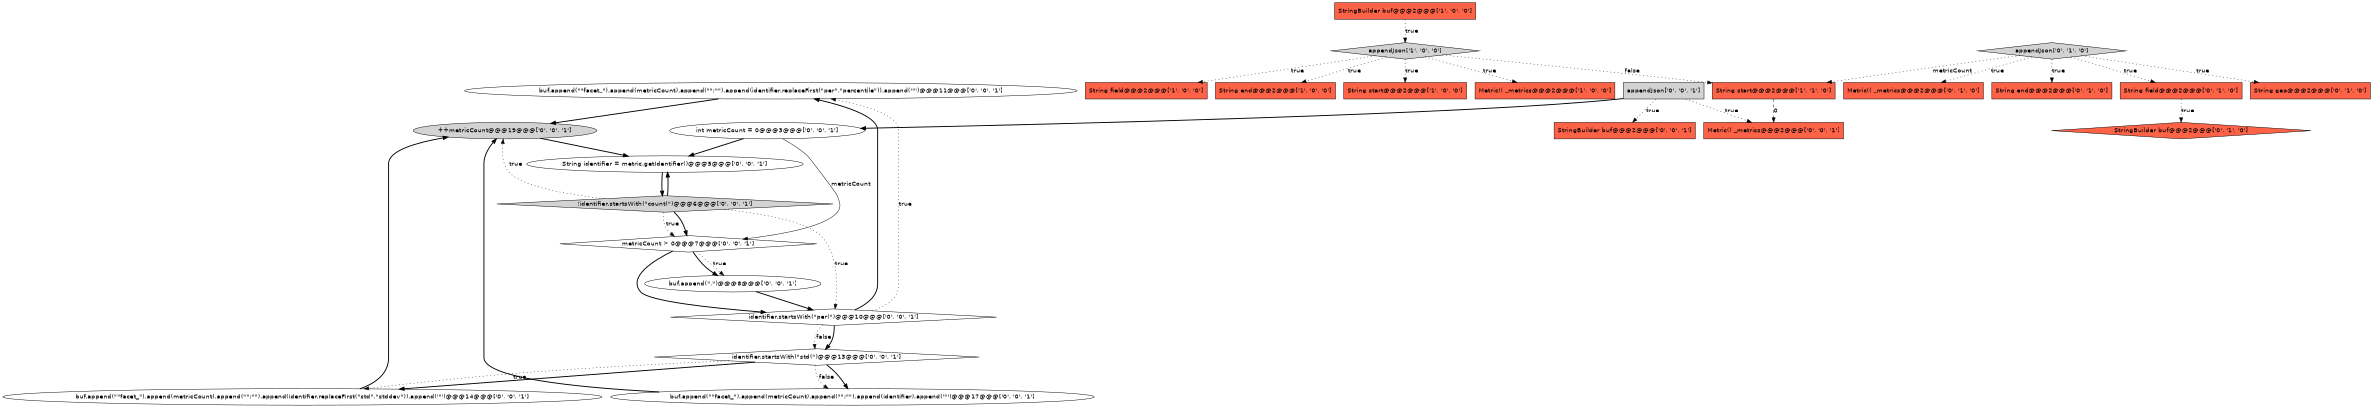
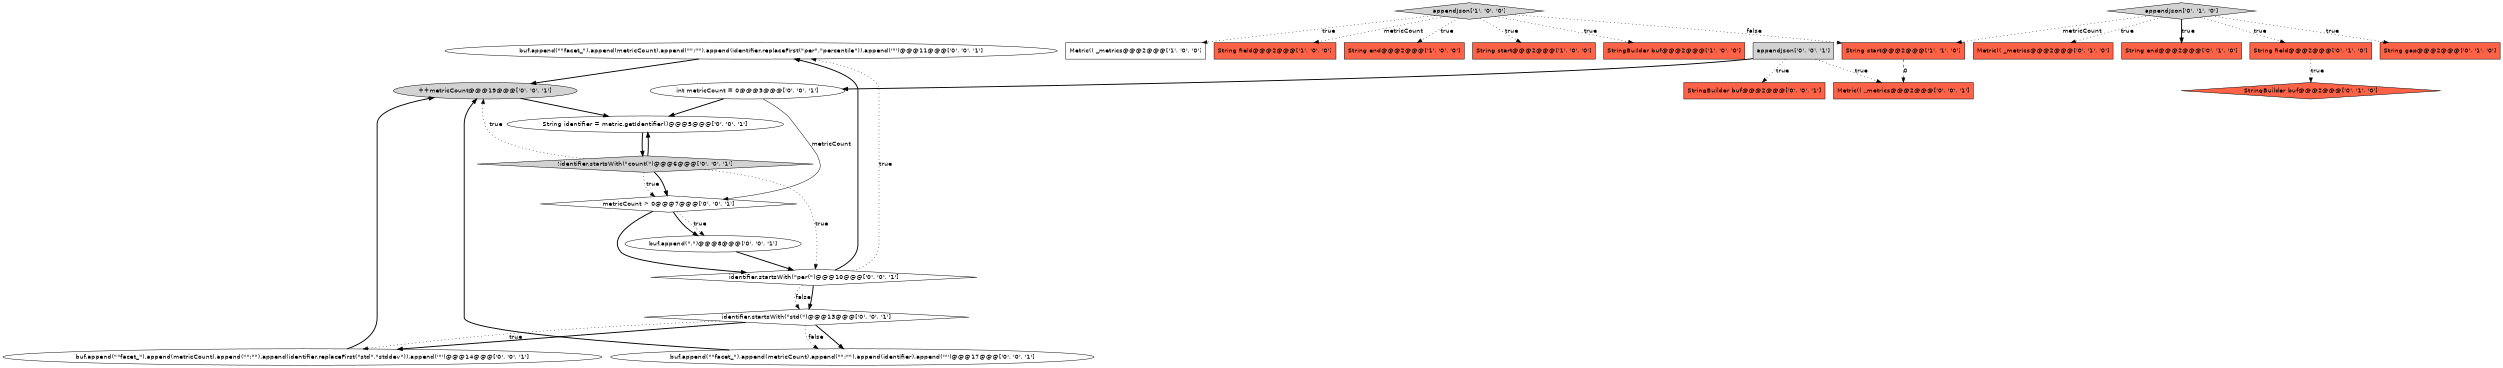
(1405, 29) -> (1562, 29)
(2052, 69) -> (2182, 29)
(1298, 71) -> (1403, 31)
(1545, 91) -> (1136, 51)
